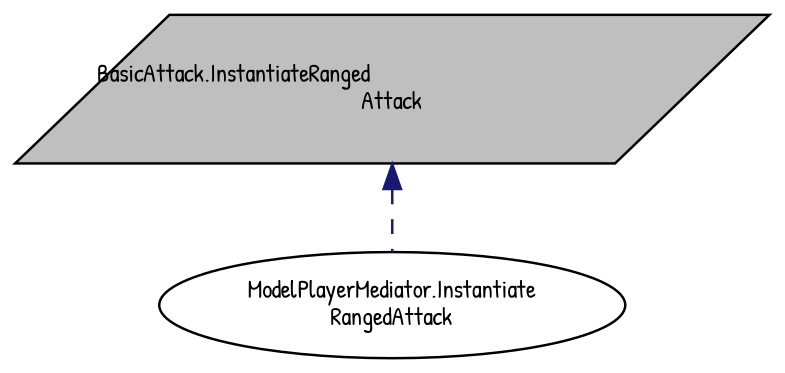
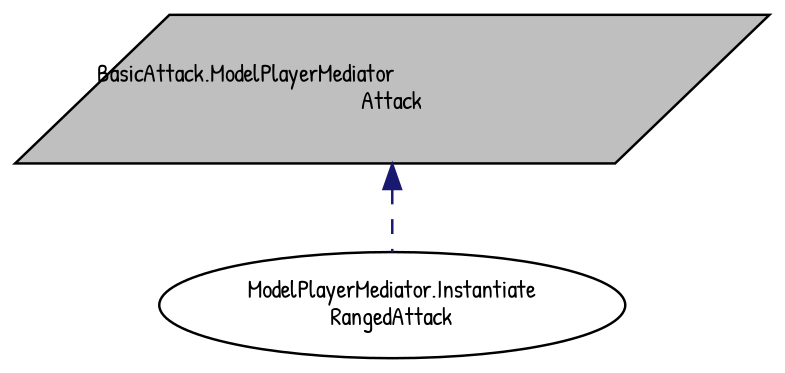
(392, 89) -> (392, 89)
